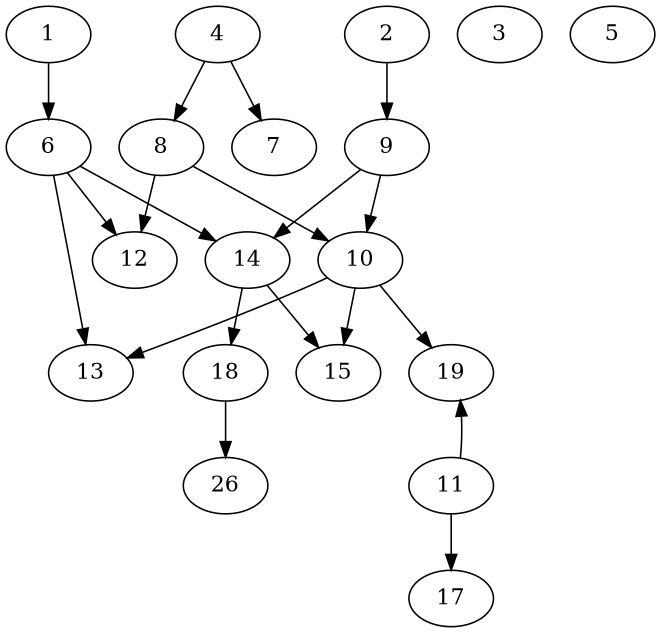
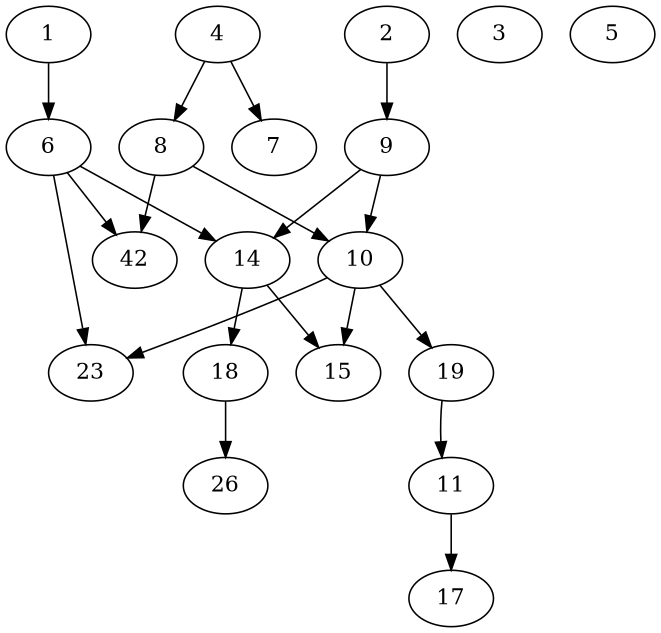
(135, 260) -> (135, 260)
(91, 373) -> (91, 373)
(462, 437) -> (441, 421)
